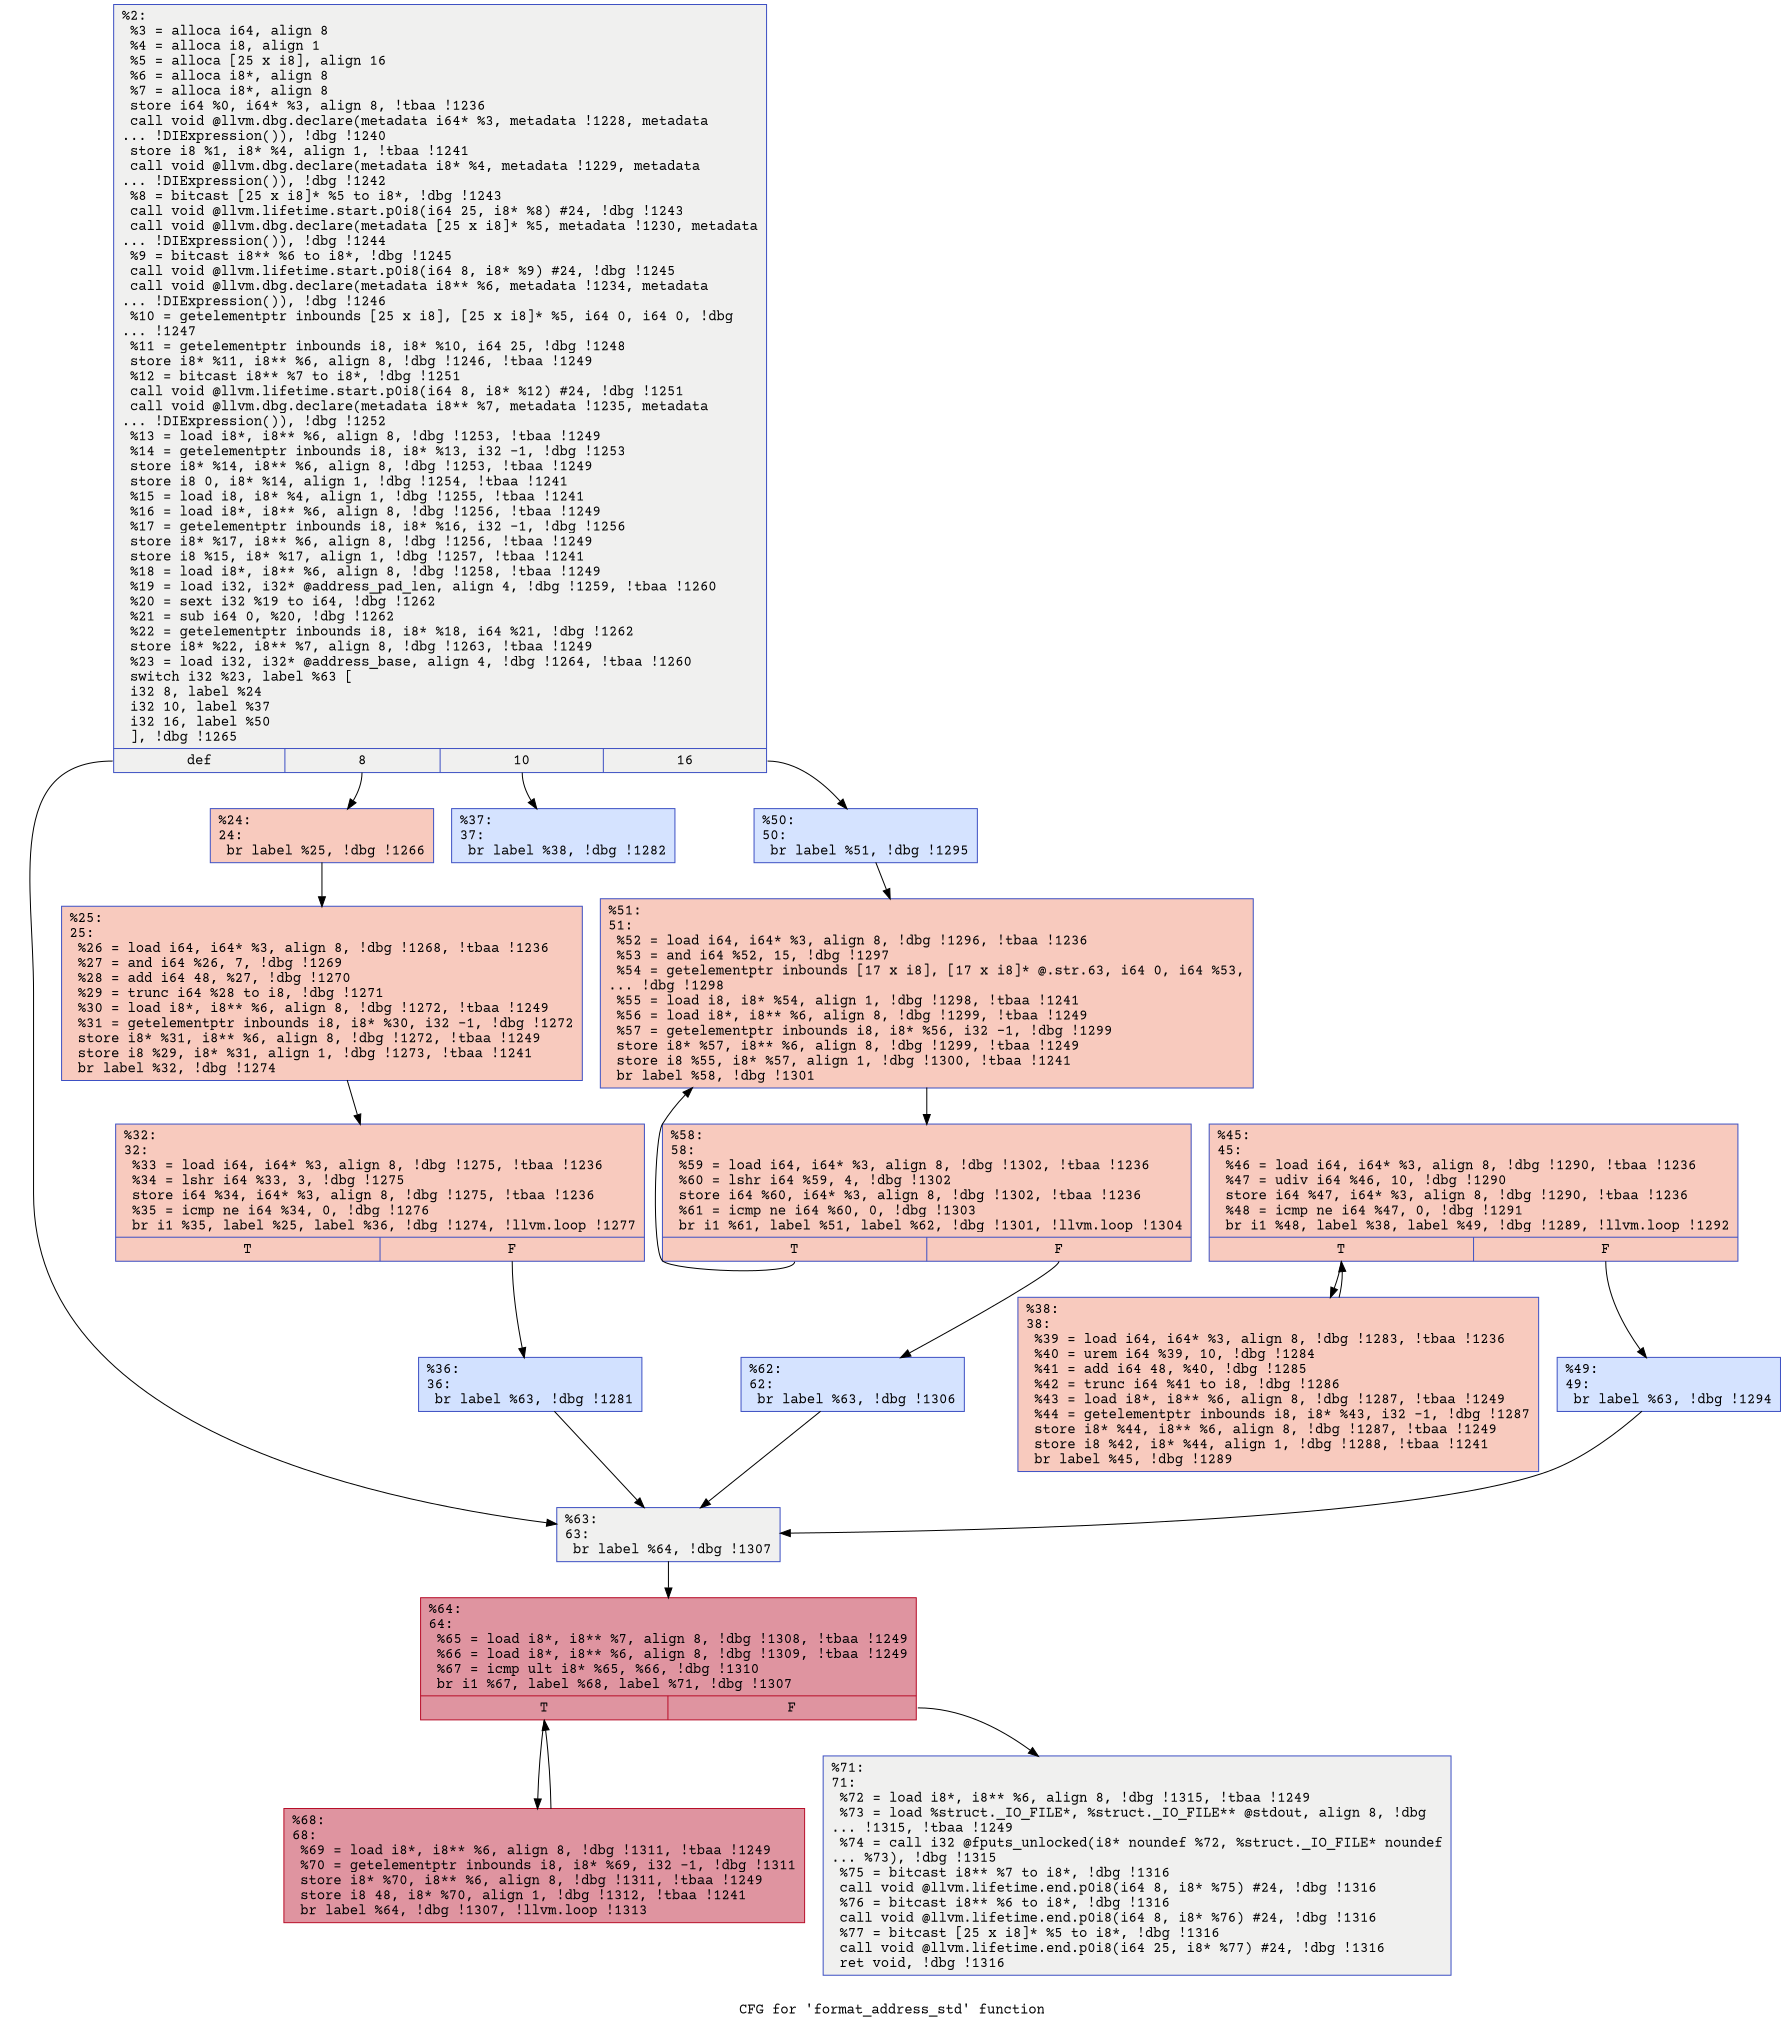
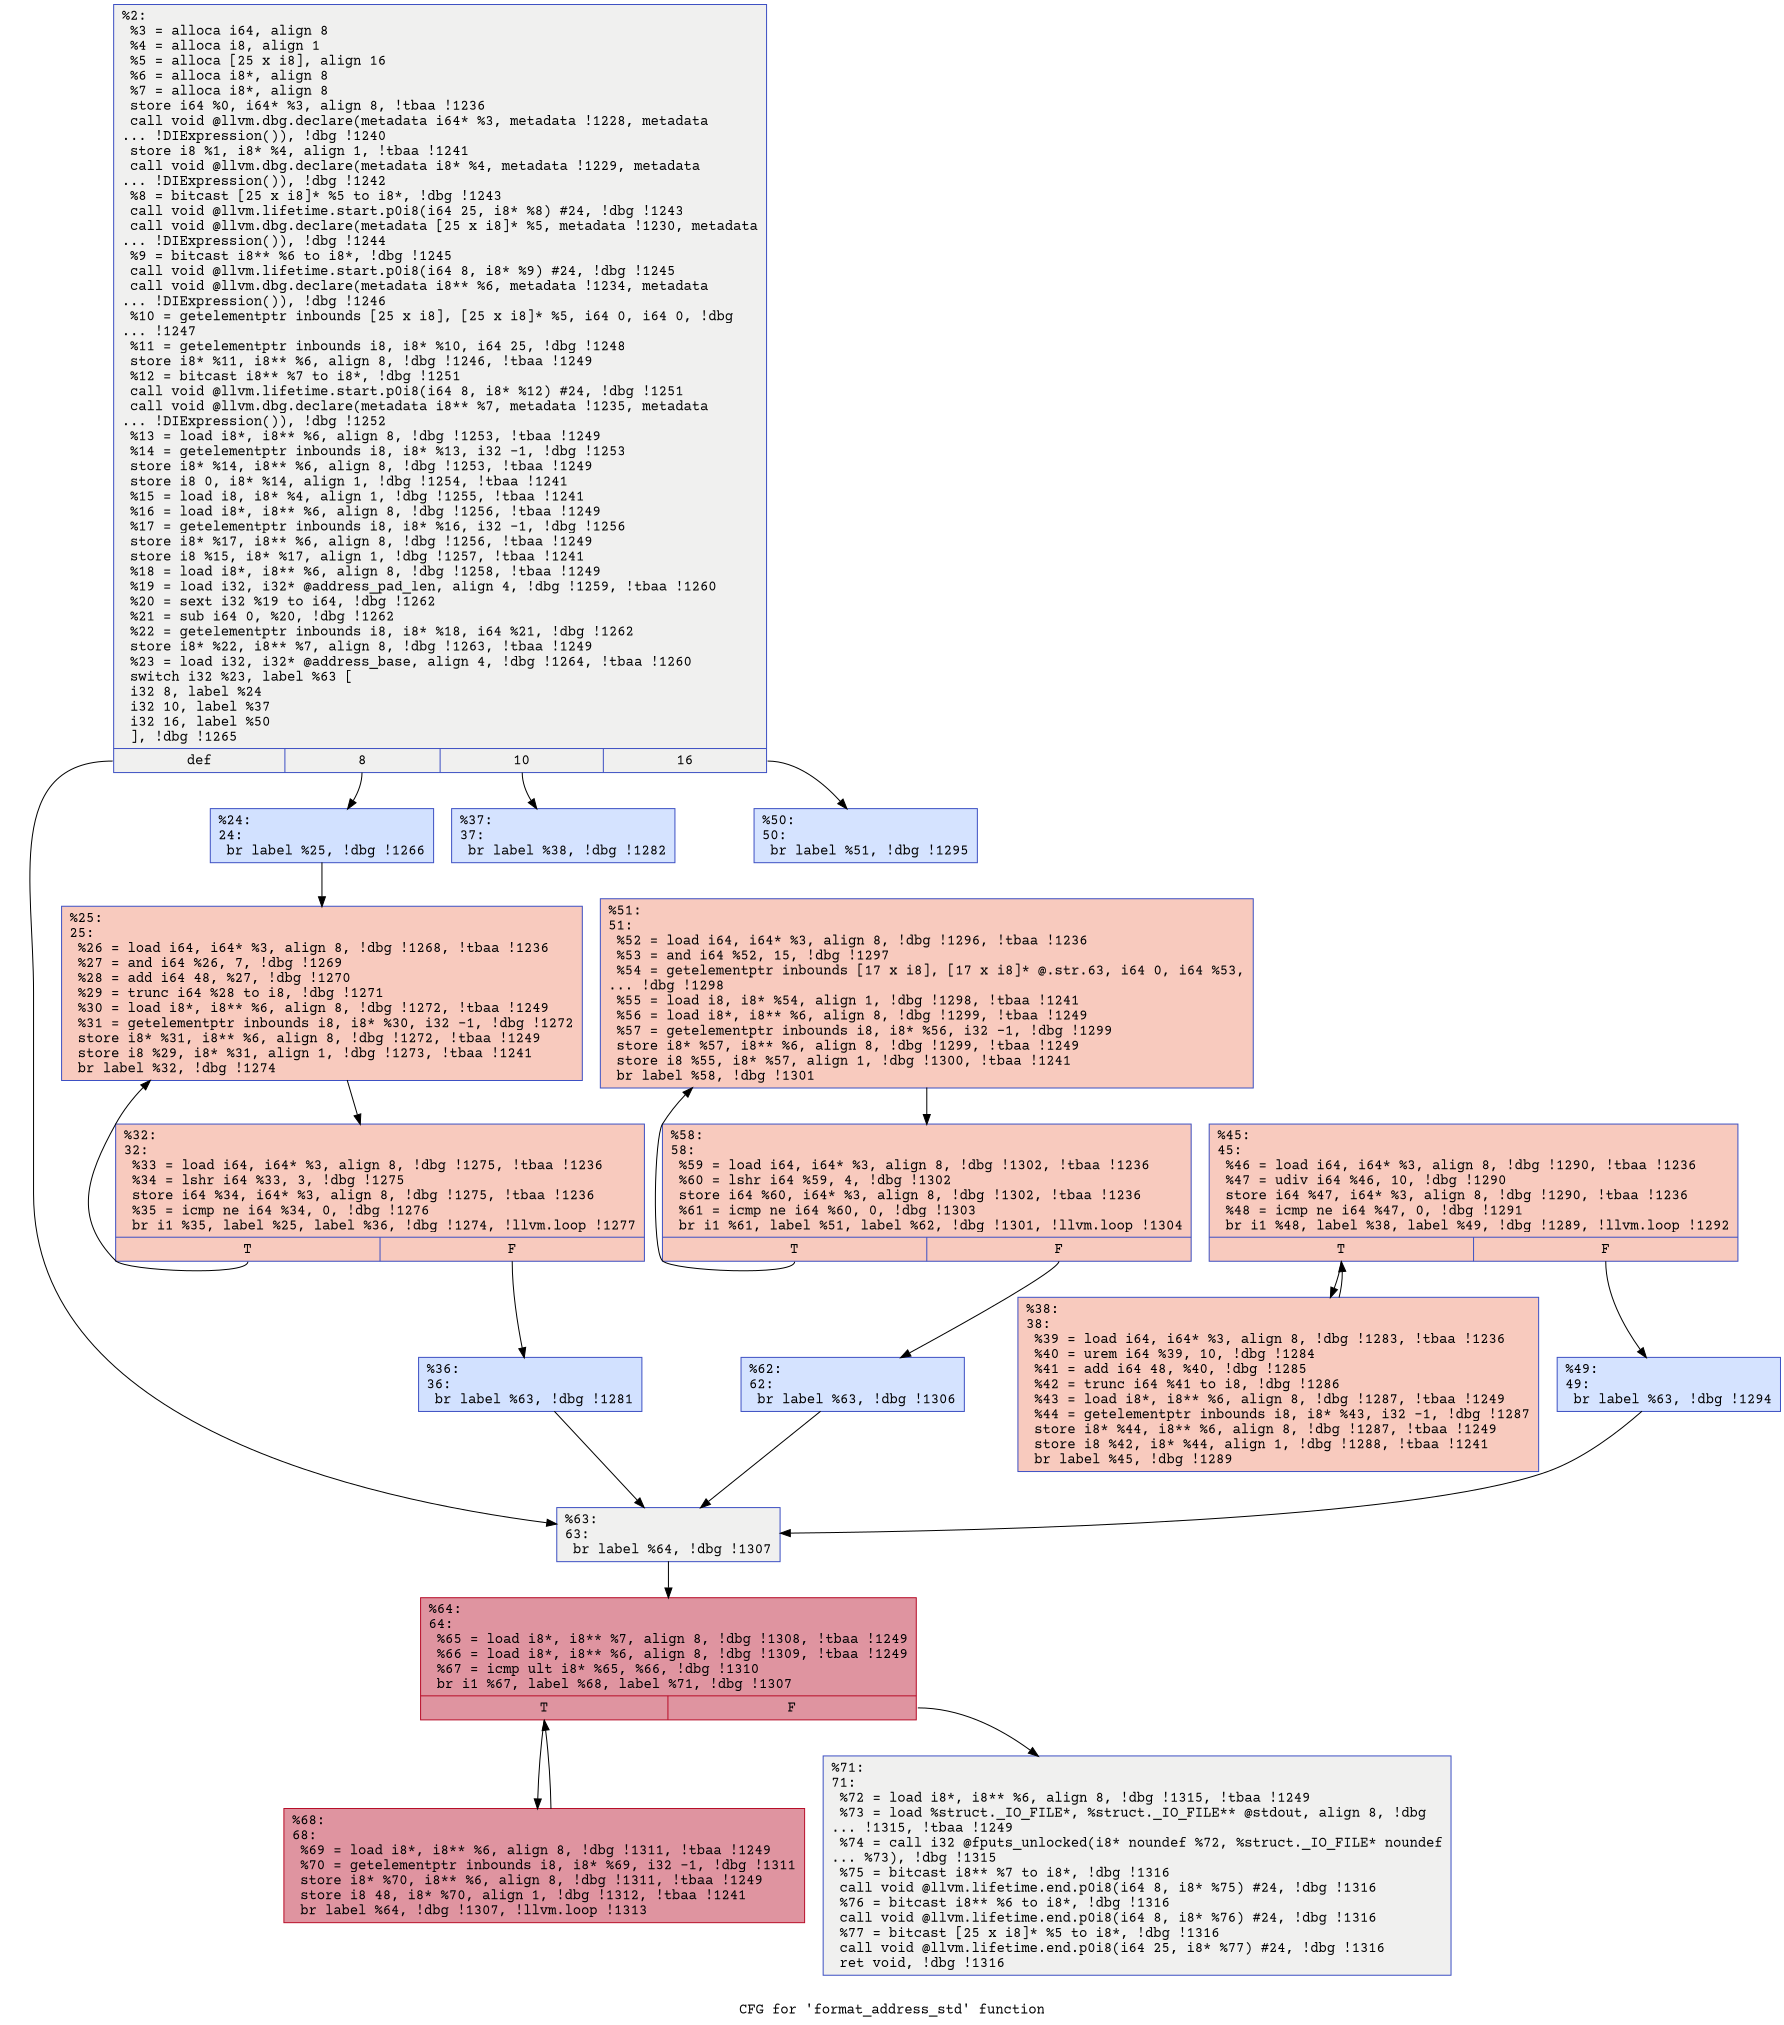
(322, 836) -> (322, 836)
(881, 876) -> none
none -> (98, 1237)
